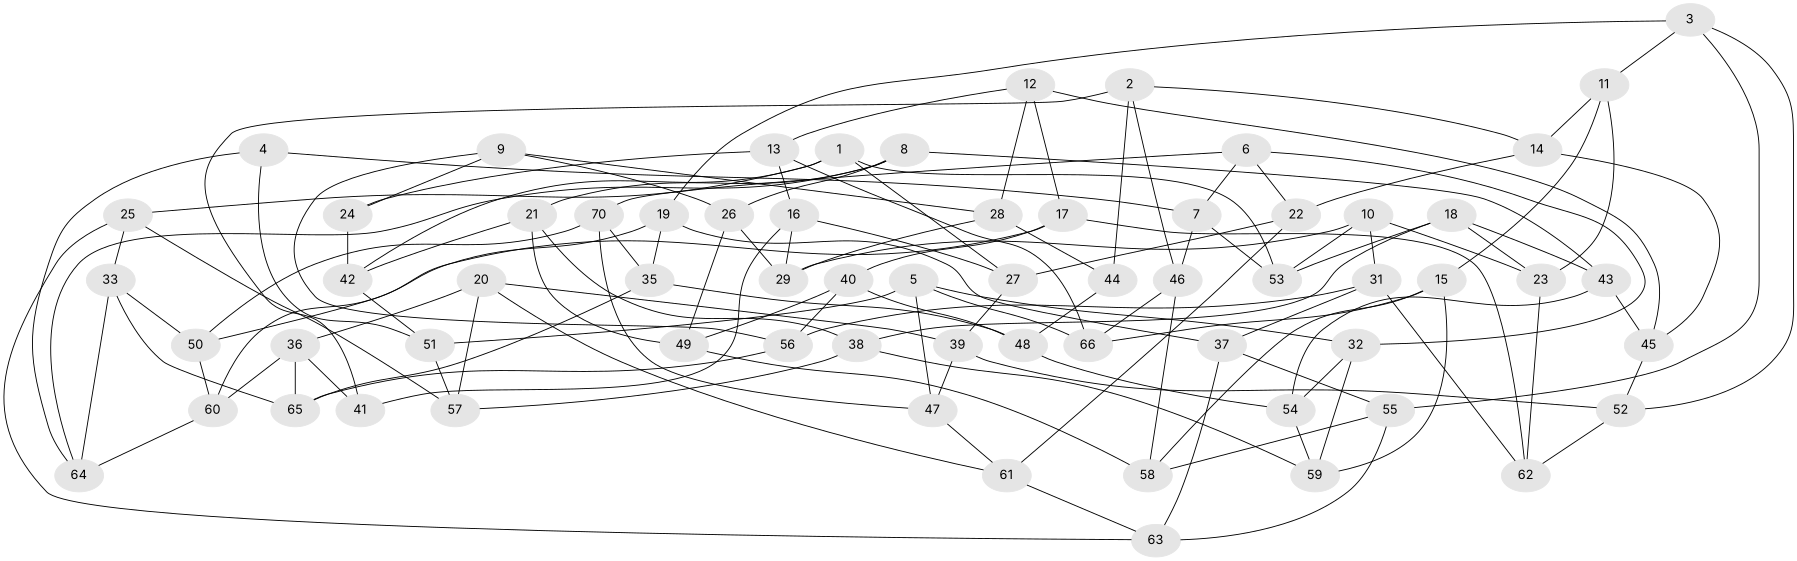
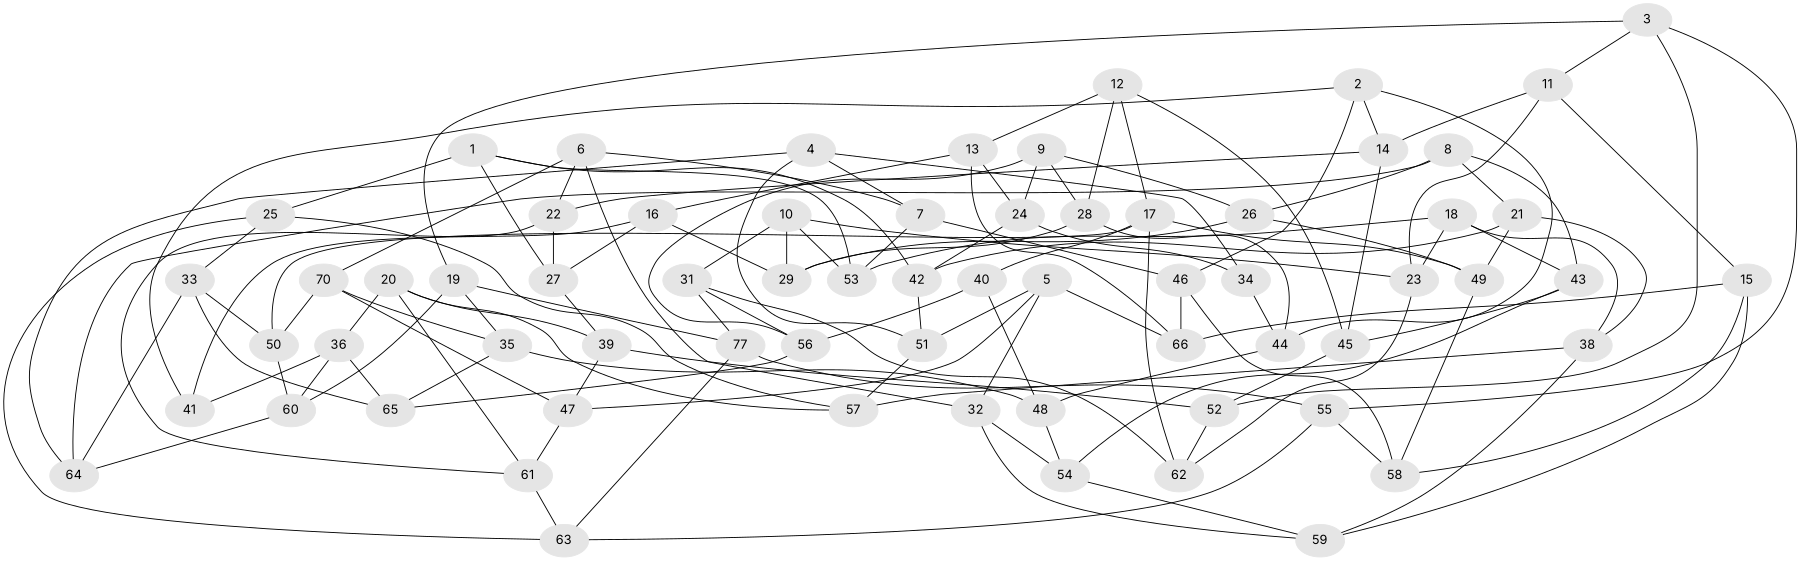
none -> (1246, 280)
(790, 307) -> (1317, 243)
(1222, 345) -> (741, 345)
